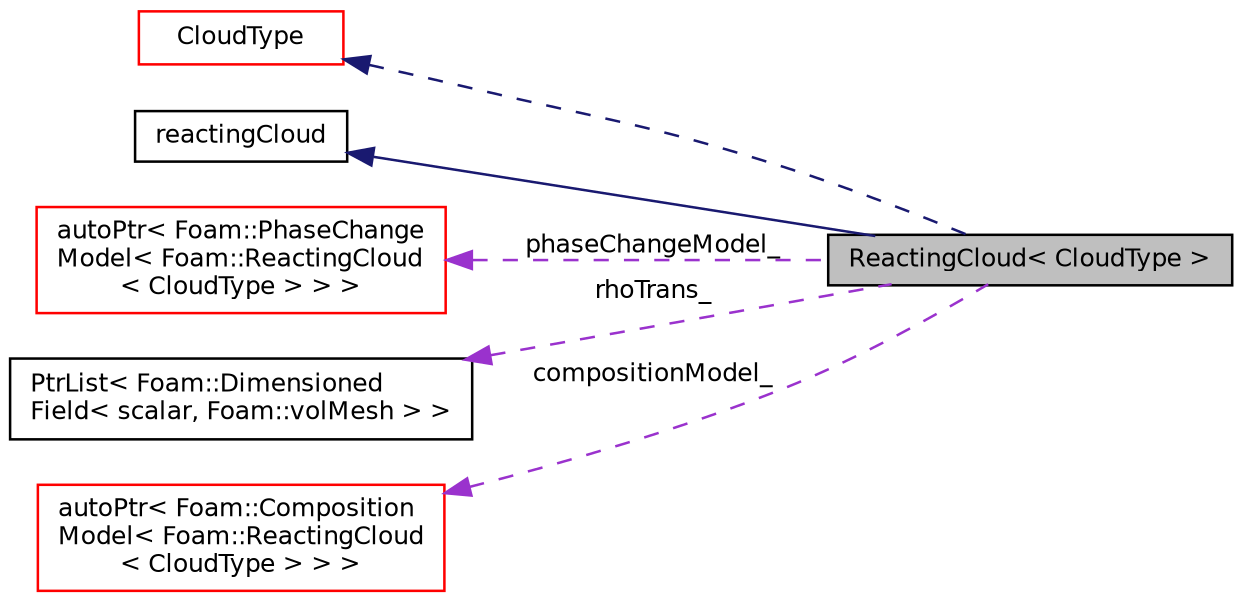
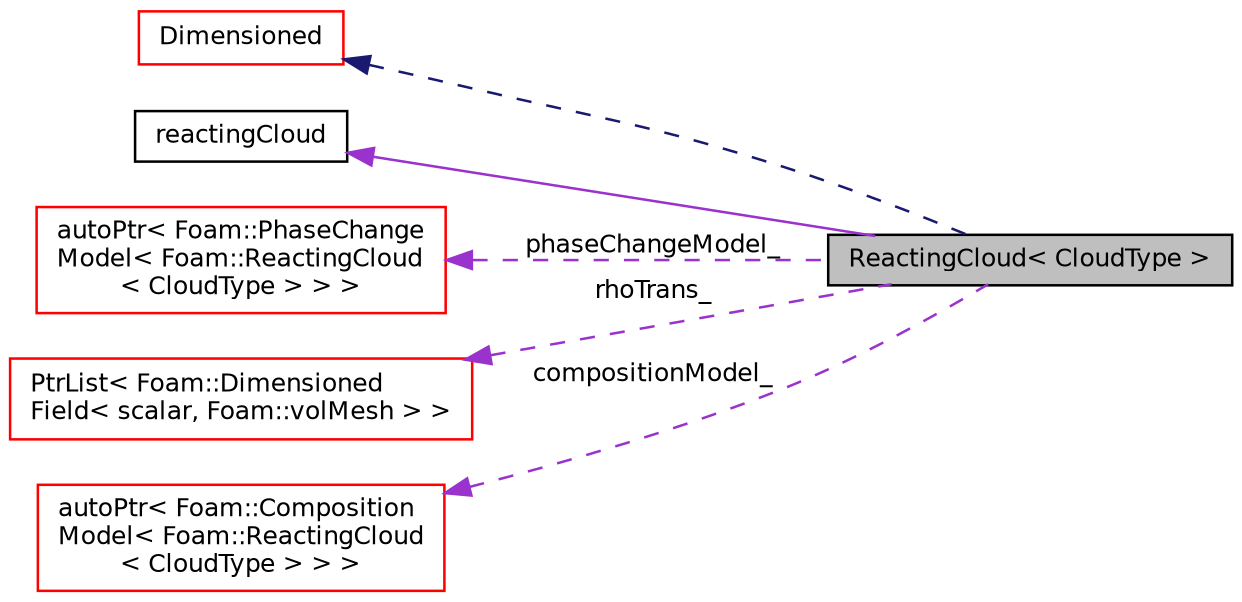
(241, 38) -> (241, 38)
(624, 196) -> (624, 196)
(241, 399) -> (241, 399)
